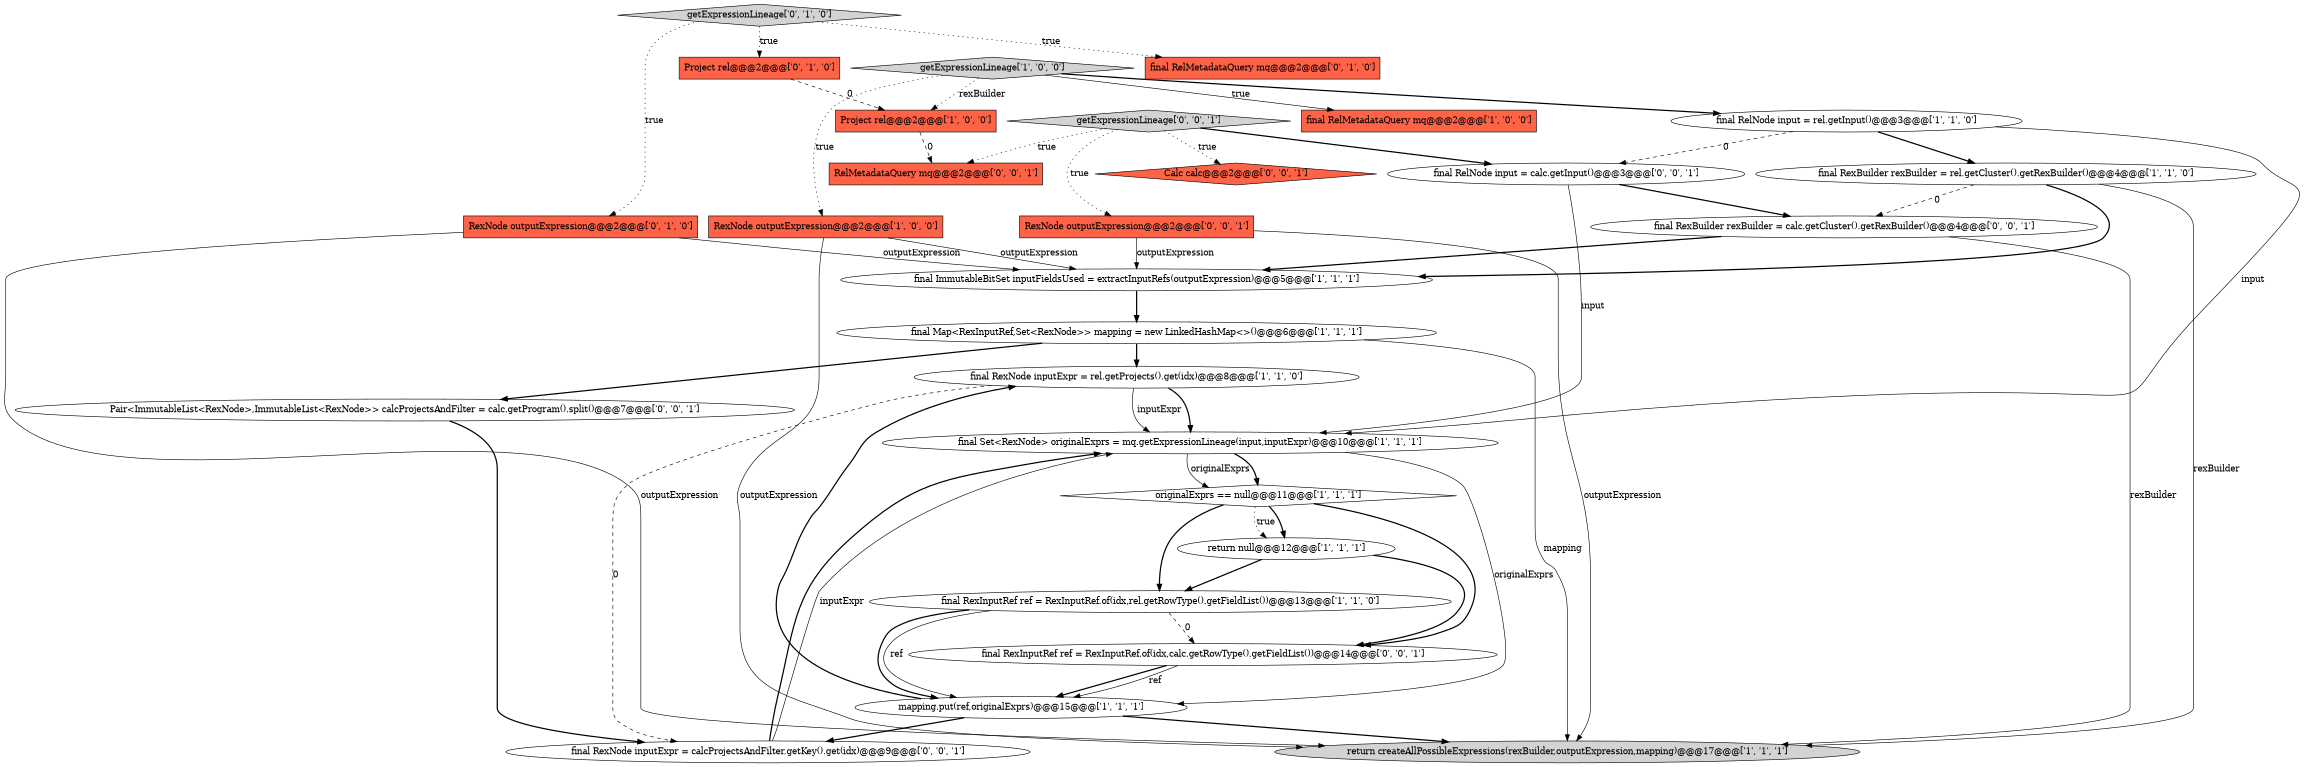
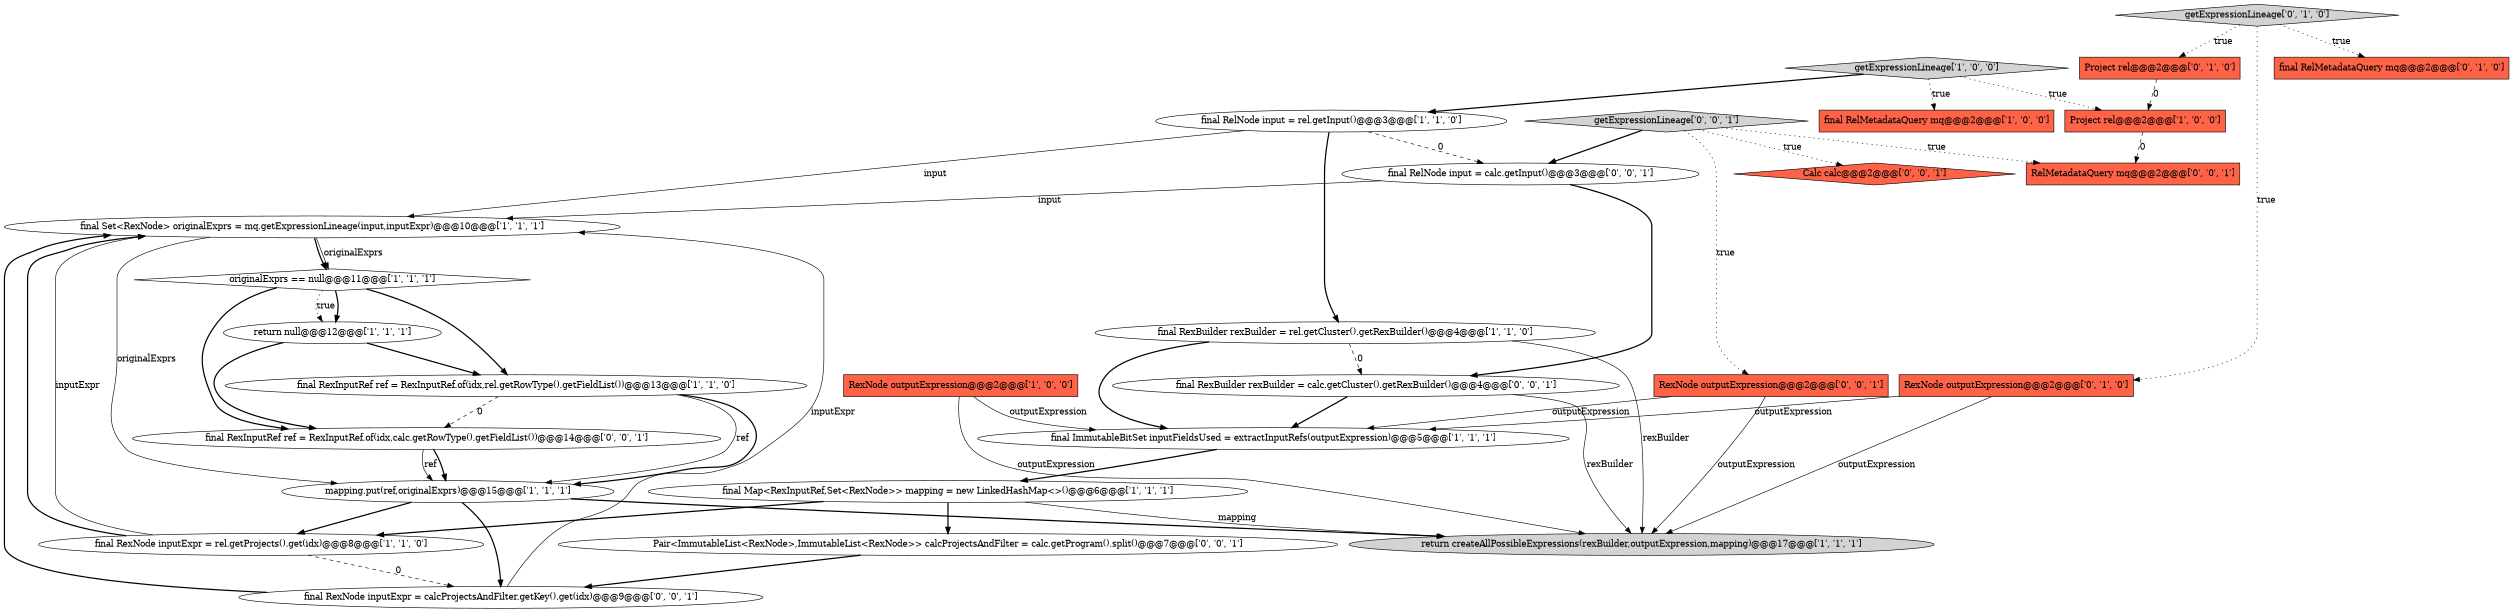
(1186, 92) -> (1931, 91)
(982, 95) -> (2058, 95)
(836, 105) -> none
